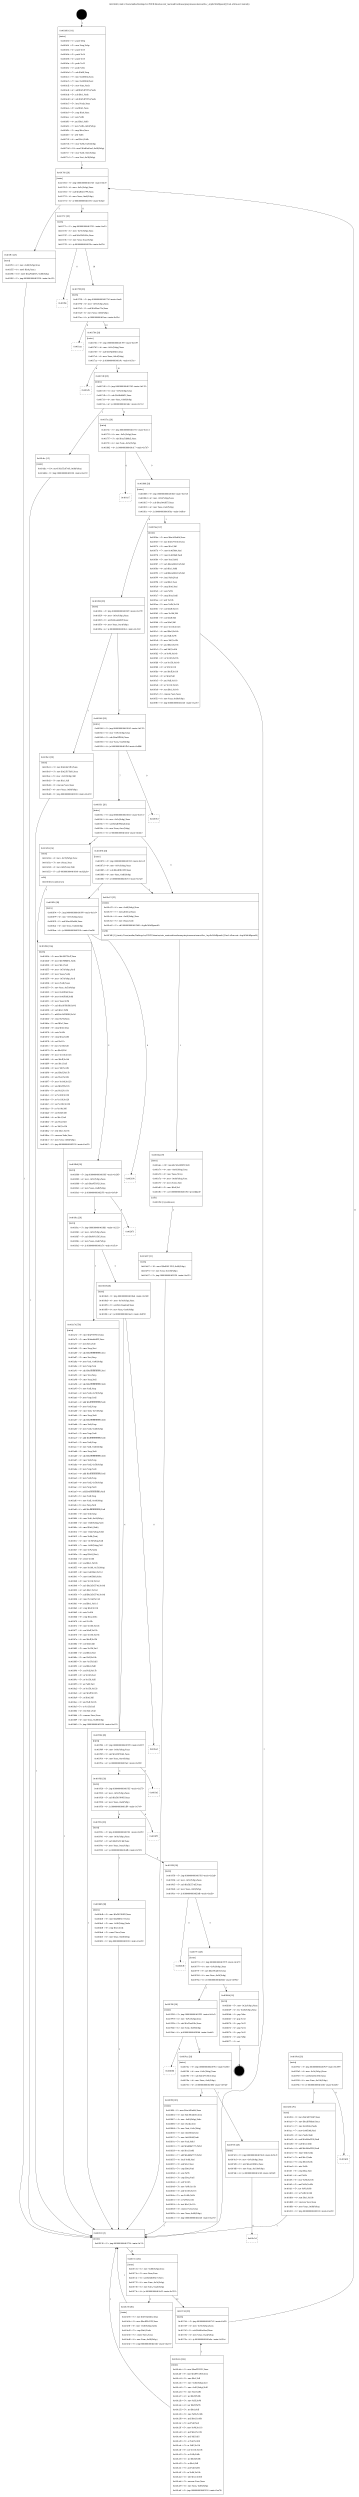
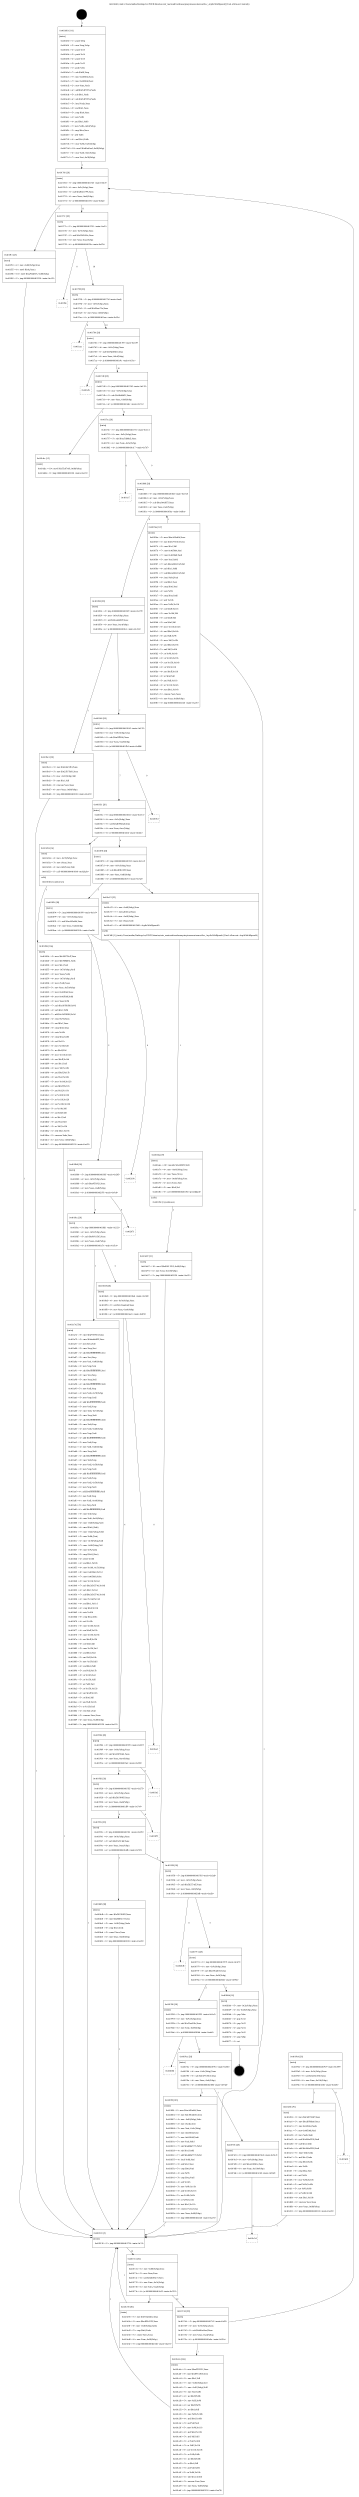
(165, 519) -> (167, 520)
(159, 863) -> (119, 841)
(30, 1377) -> none
(201, 2350) -> (197, 2349)
